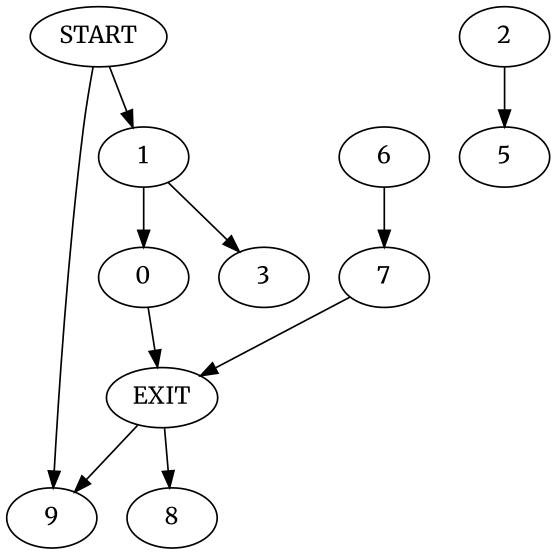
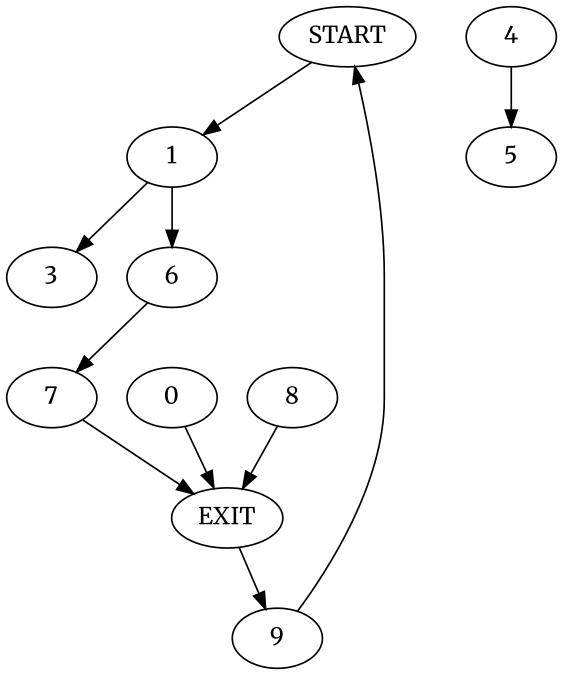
(505, 37) -> (511, 37)
(144, 209) -> (172, 209)
(69, 269) -> (384, 357)
(166, 450) -> (264, 450)
